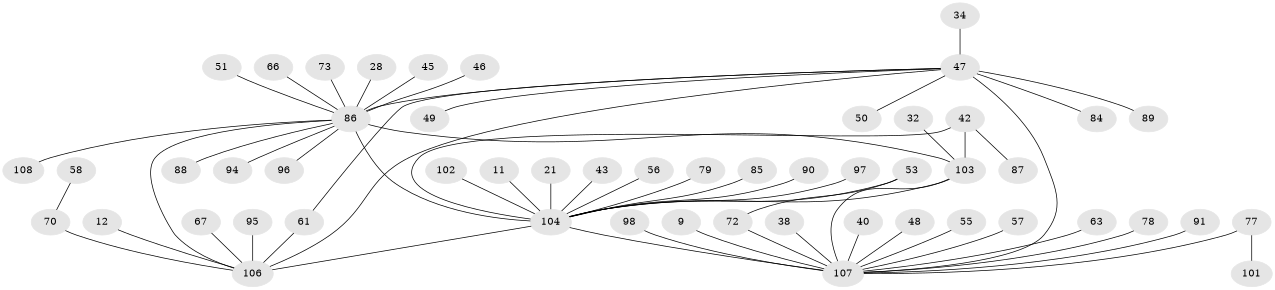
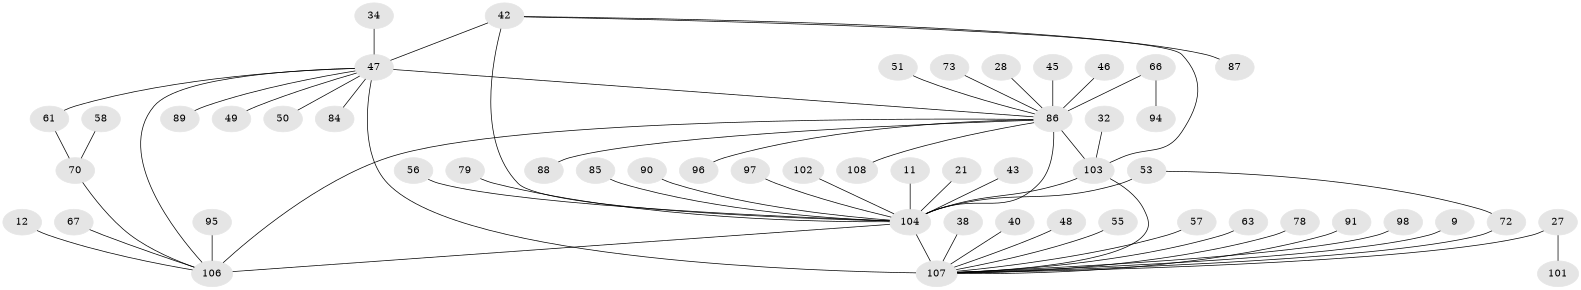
none -> (439, 42)
(291, 144) -> (1156, 93)
(1252, 222) -> (1558, 222)
(279, 248) -> (62, 145)
